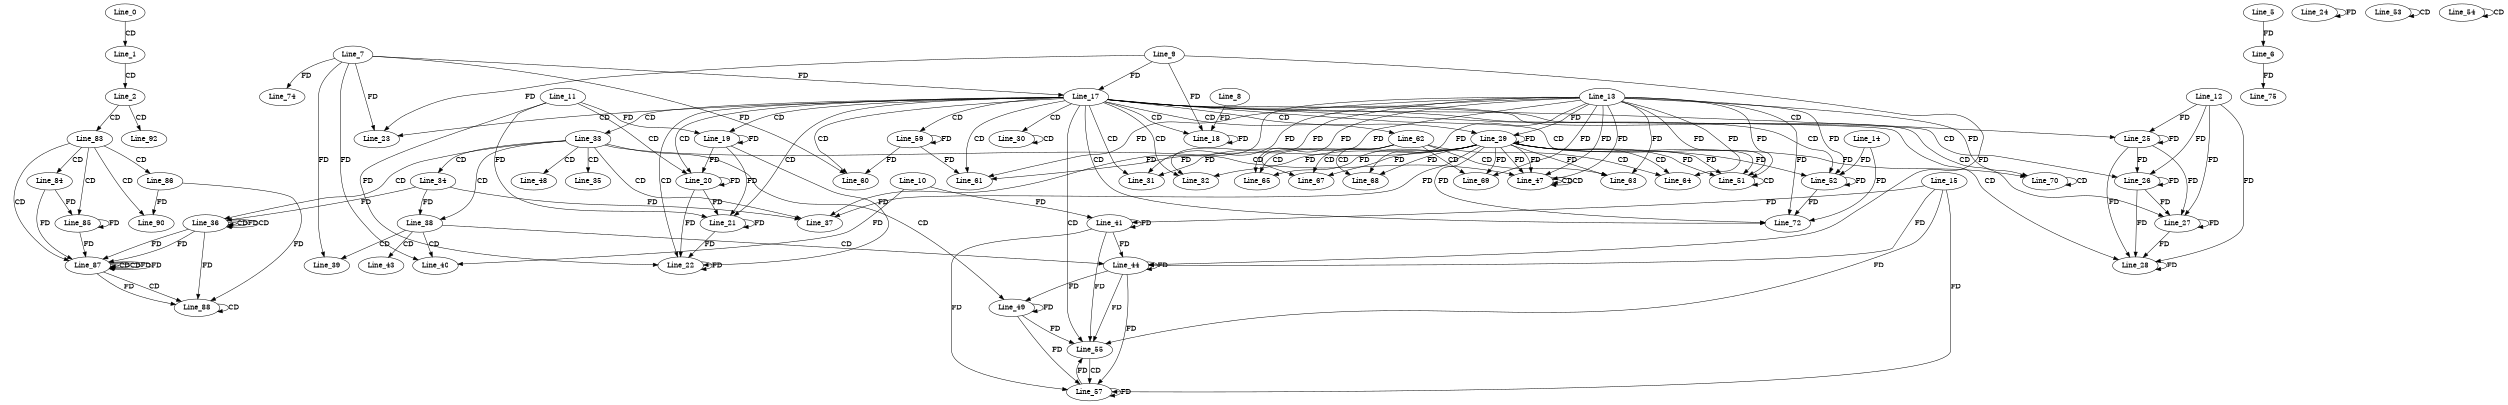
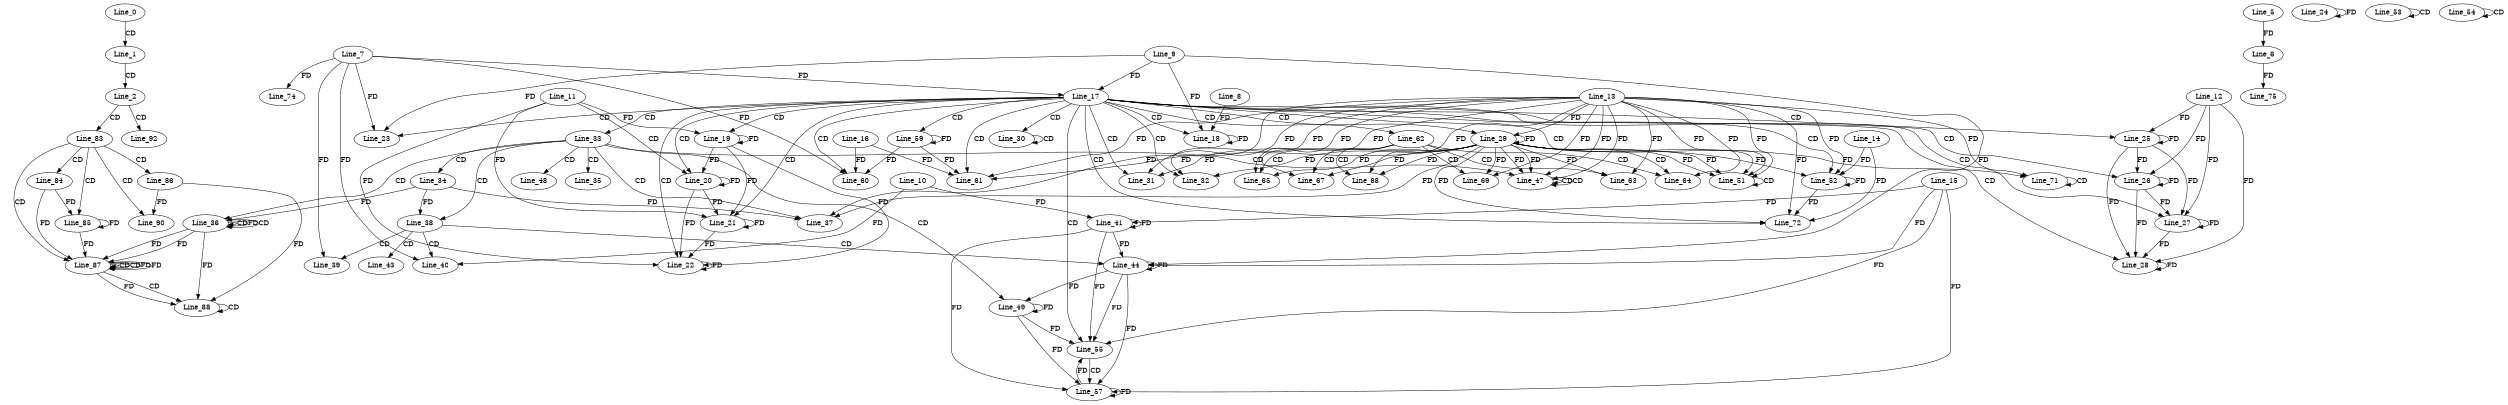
none -> (856, 139)
(2045, 181) -> (2045, 181)
